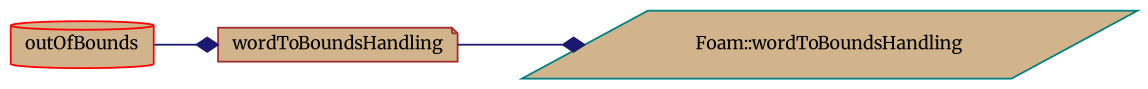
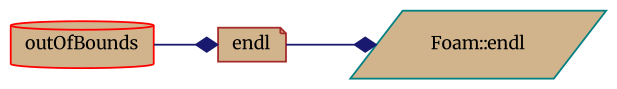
(338, 45) -> (252, 45)
(830, 45) -> (478, 45)
